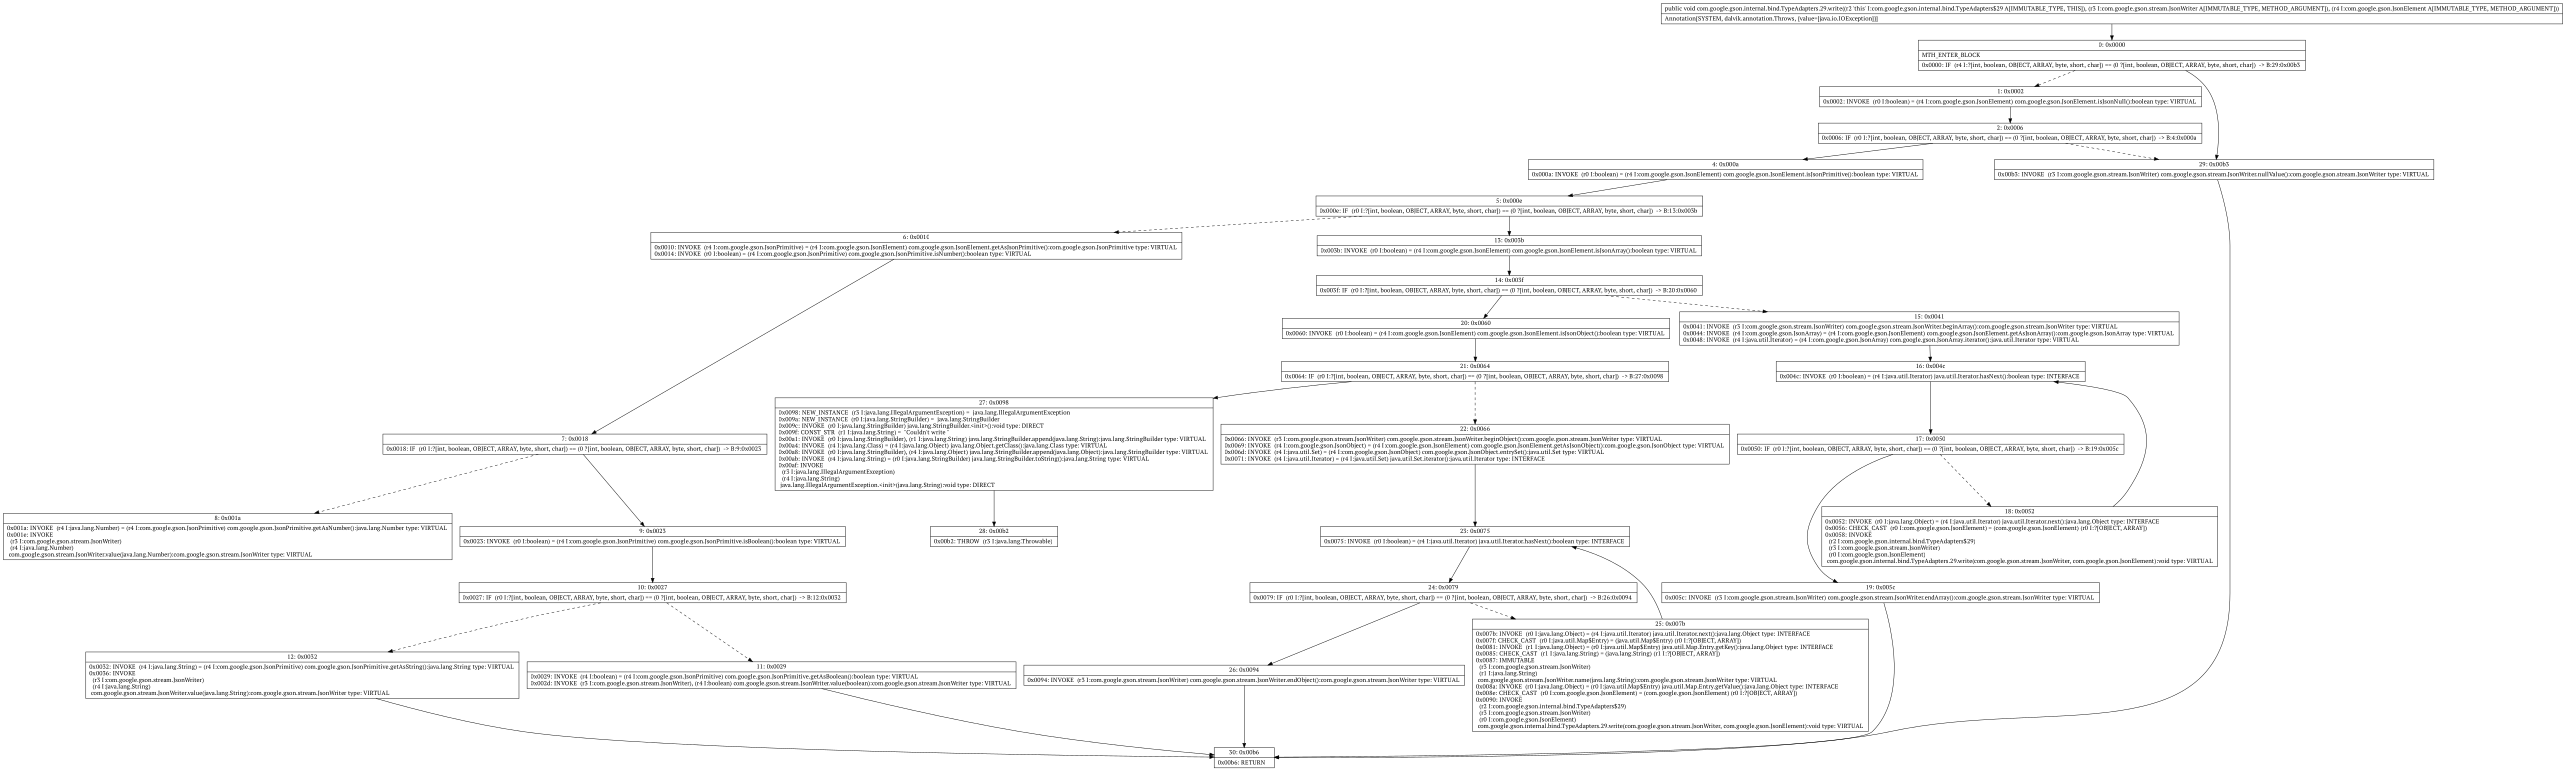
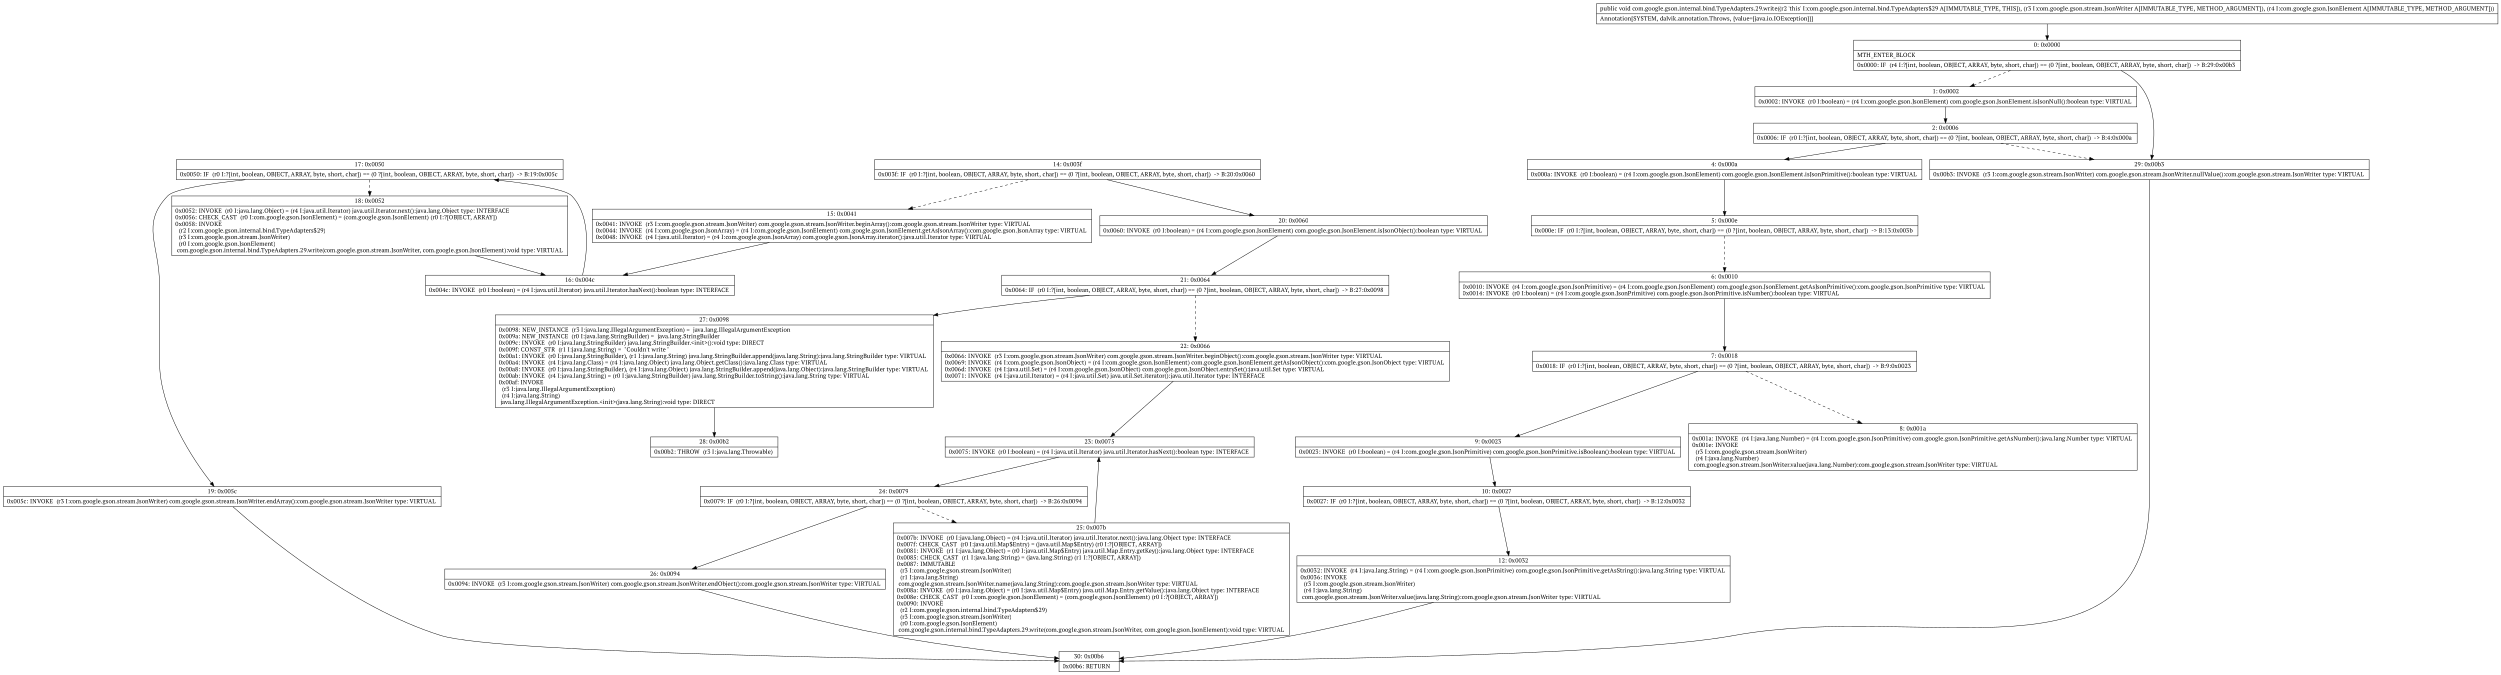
(1509, 246) -> none
(496, 625) -> (1503, 529)
(772, 675) -> none
